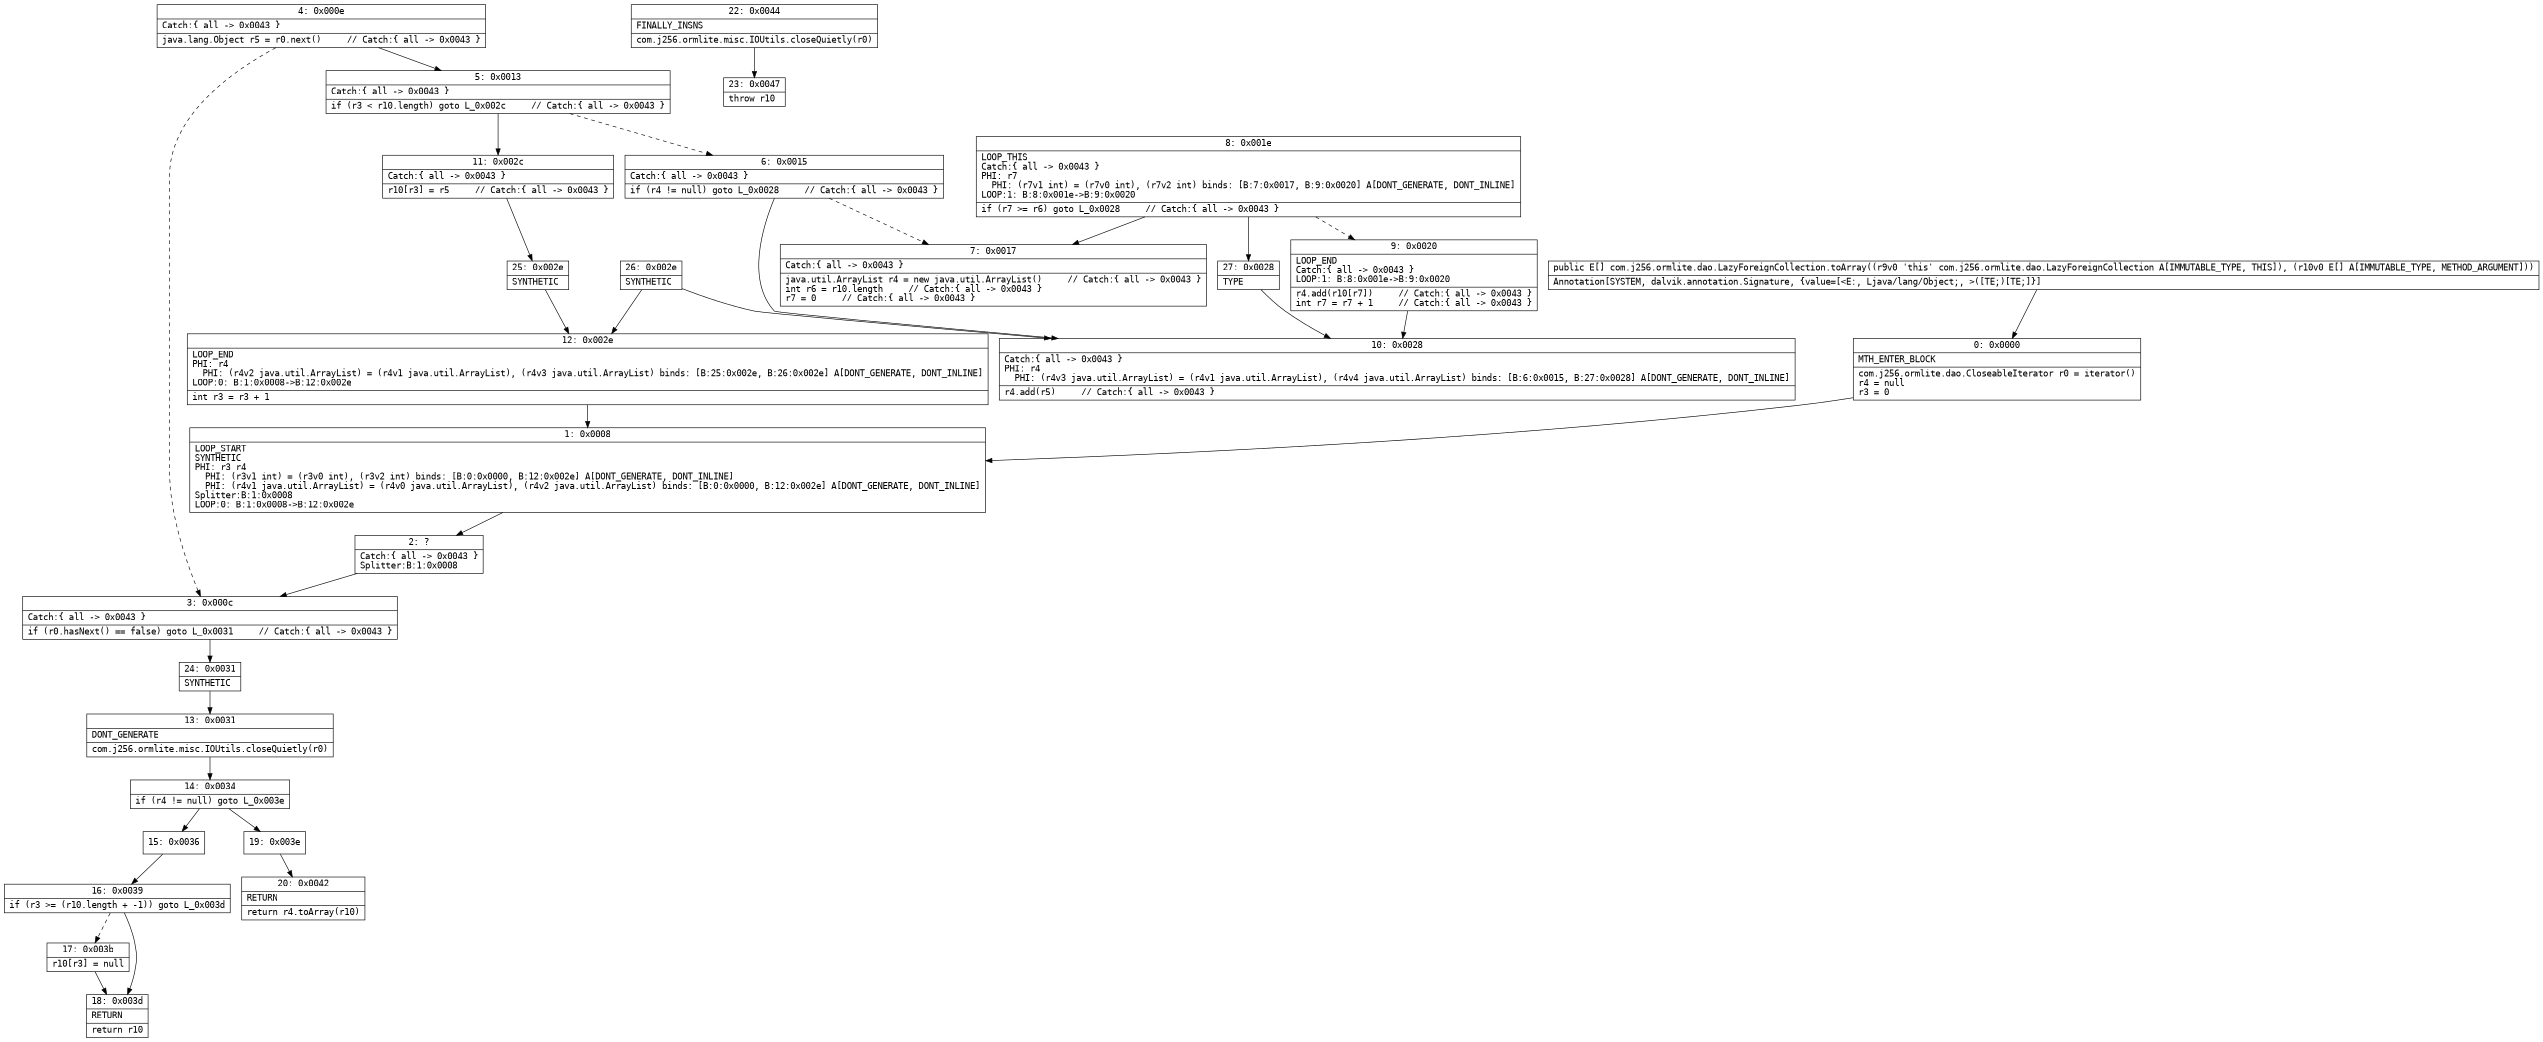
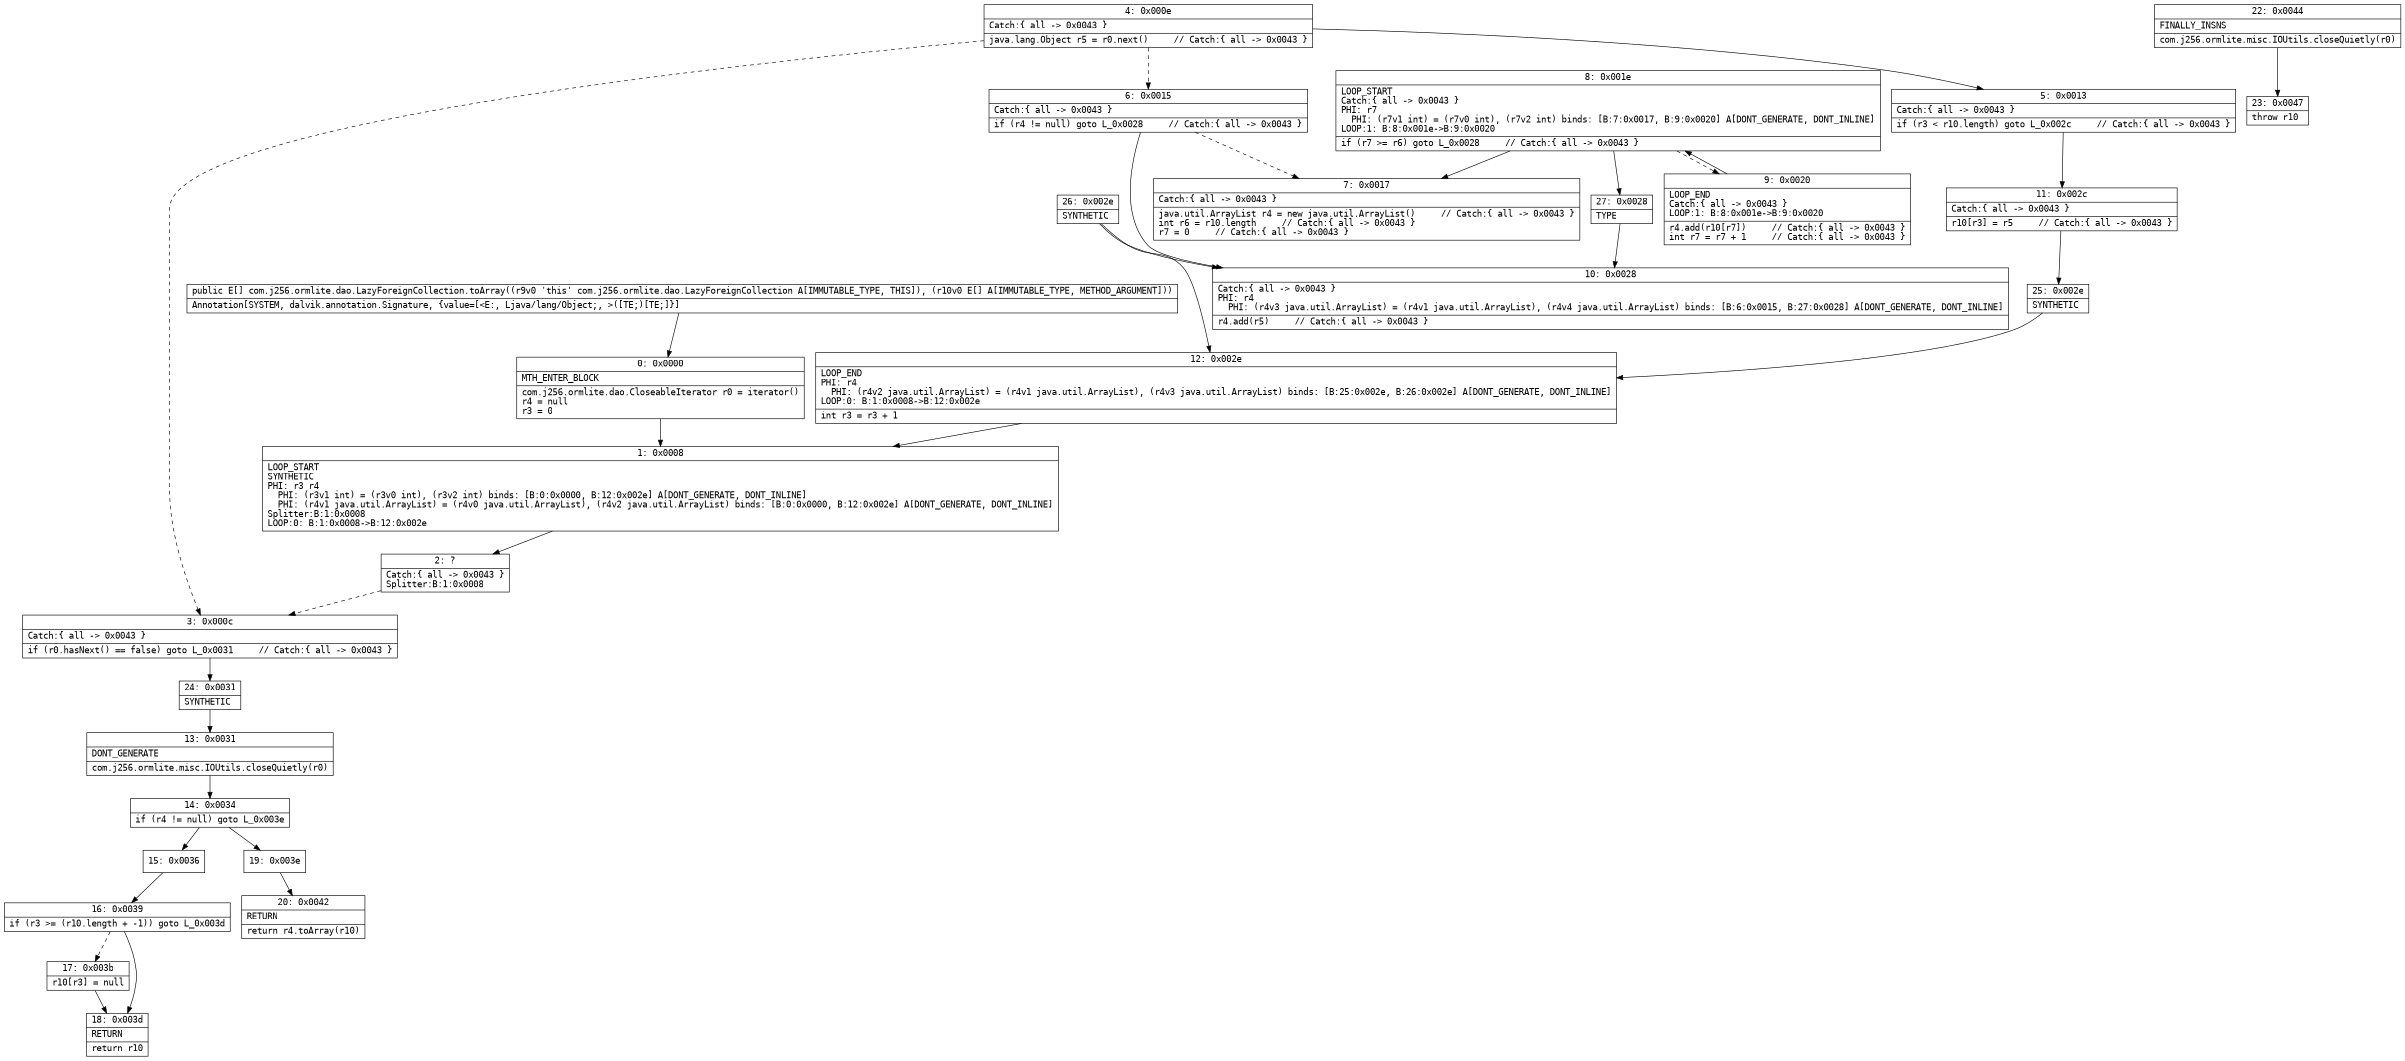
(638, 133) -> (1148, 65)
(1005, 158) -> (1367, 92)
(1406, 322) -> (1709, 164)
(322, 584) -> (338, 602)
